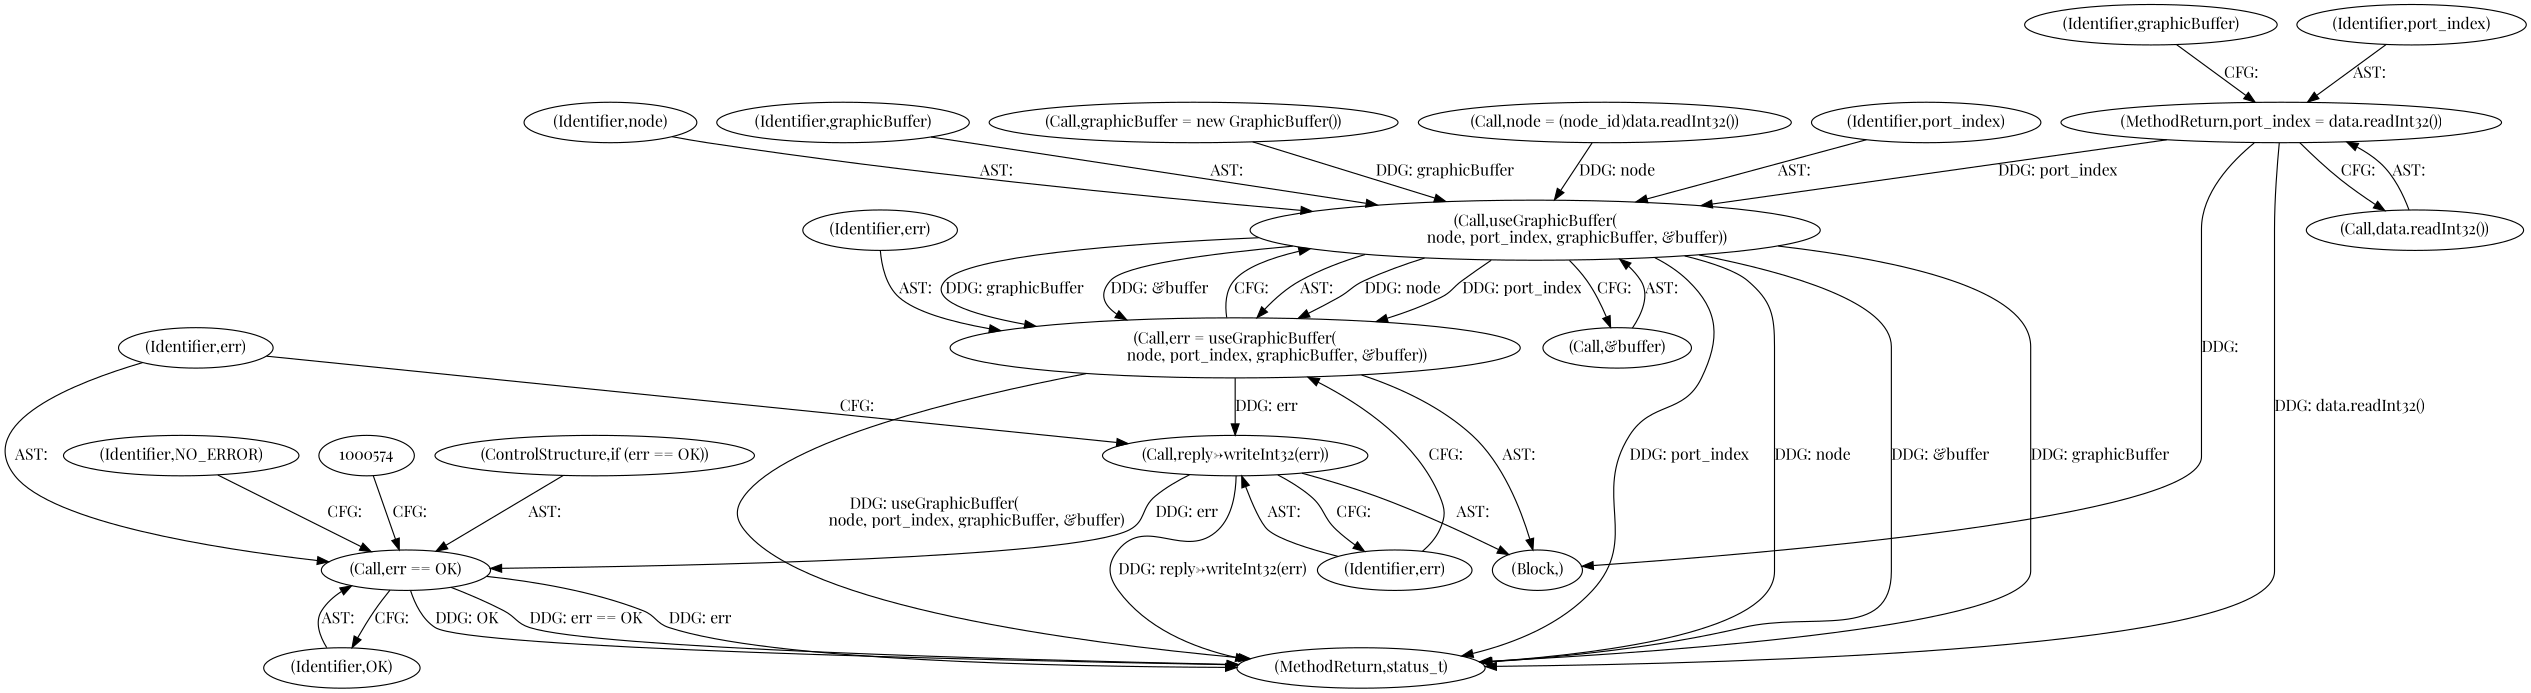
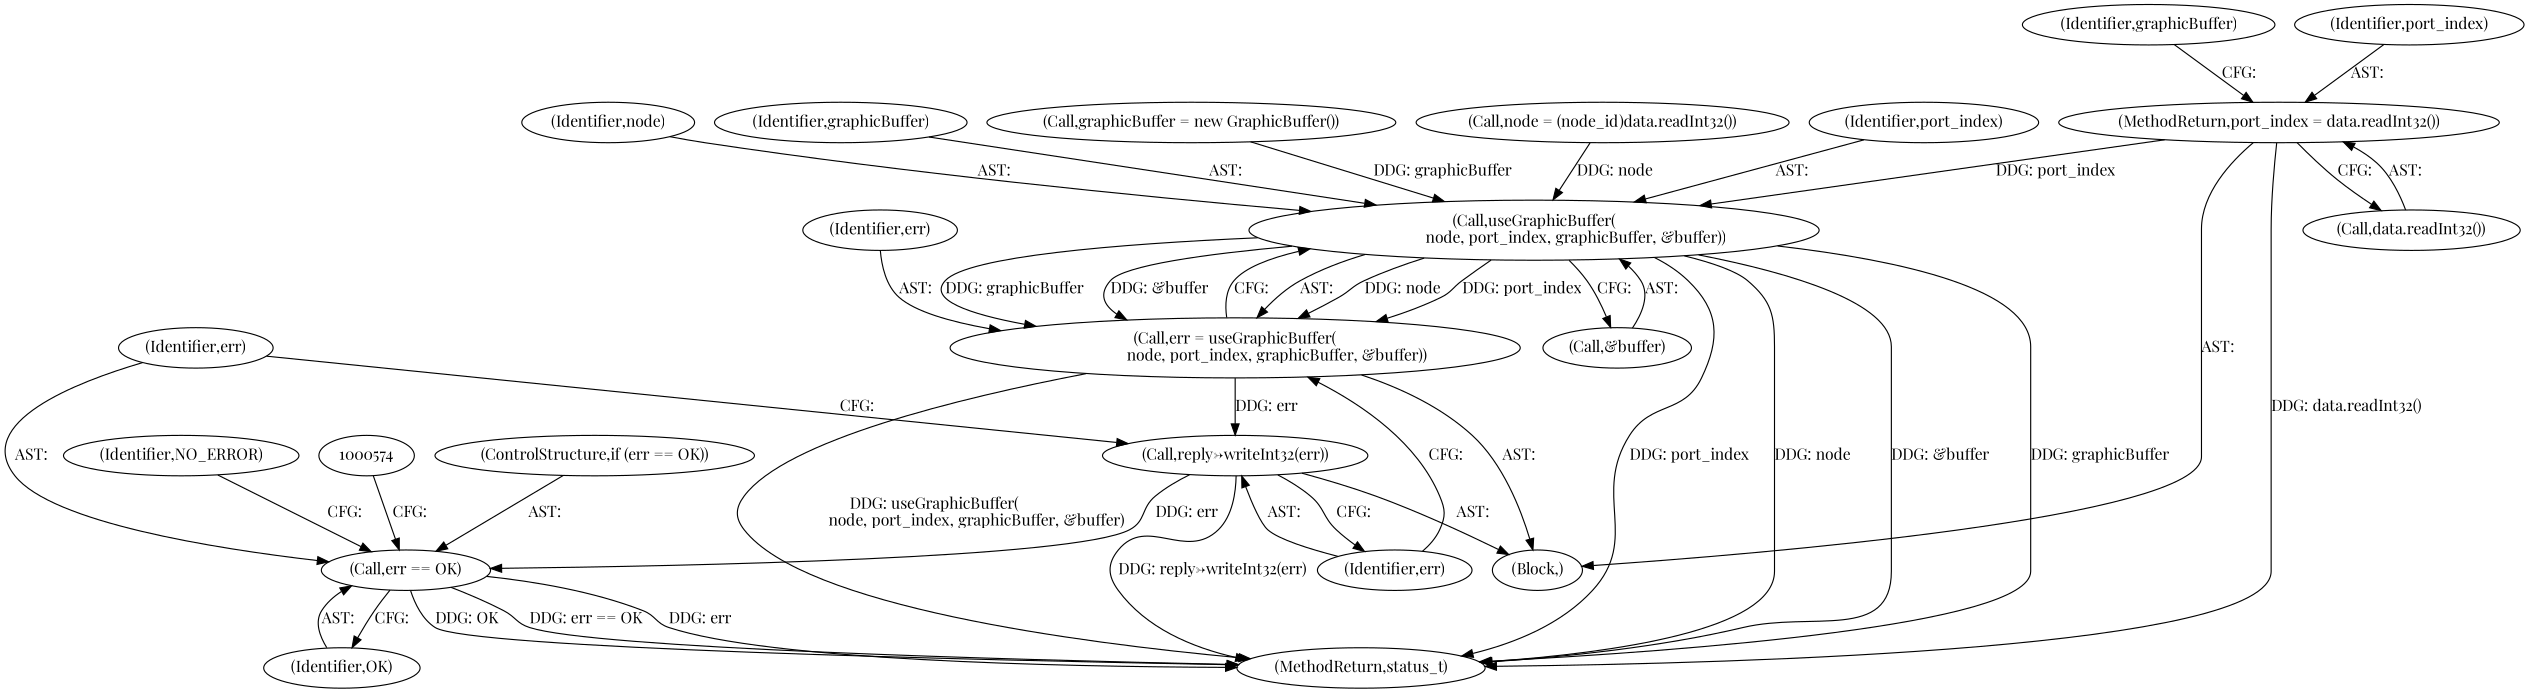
(2222, 348) -> (2221, 348)
